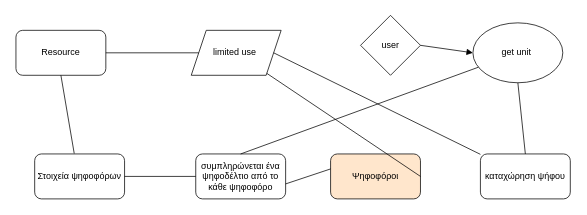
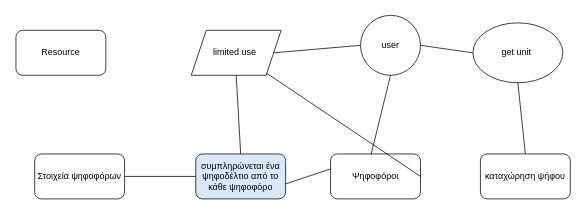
(390, 45) -> (390, 45)
(465, 52) -> (468, 52)
(151, 53) -> none
(376, 103) -> (316, 49)
(359, 111) -> (238, 115)
(67, 115) -> none
none -> (381, 115)
(240, 177) -> (240, 177)
(375, 177) -> (375, 177)
